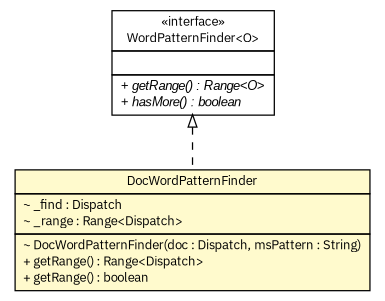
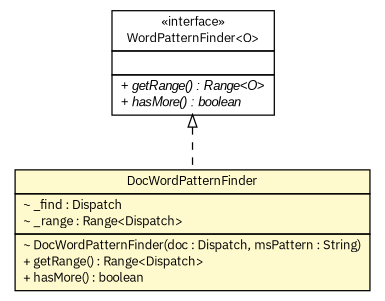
(86, 278) -> (84, 278)
